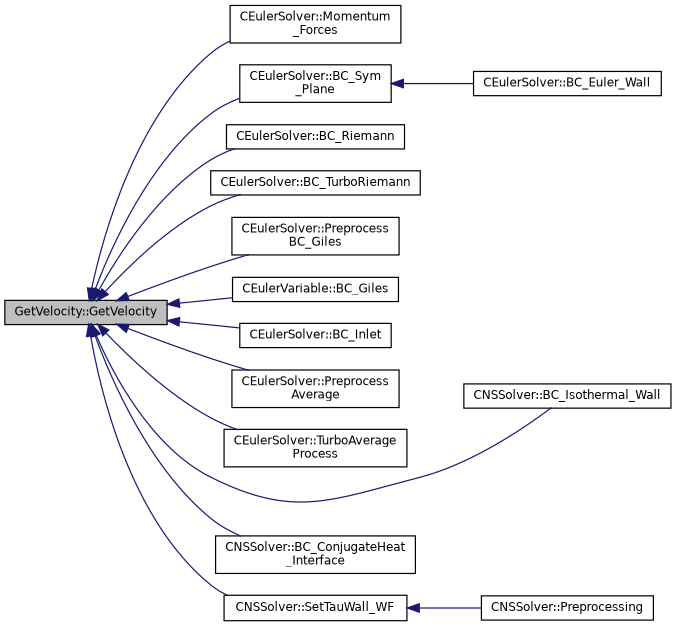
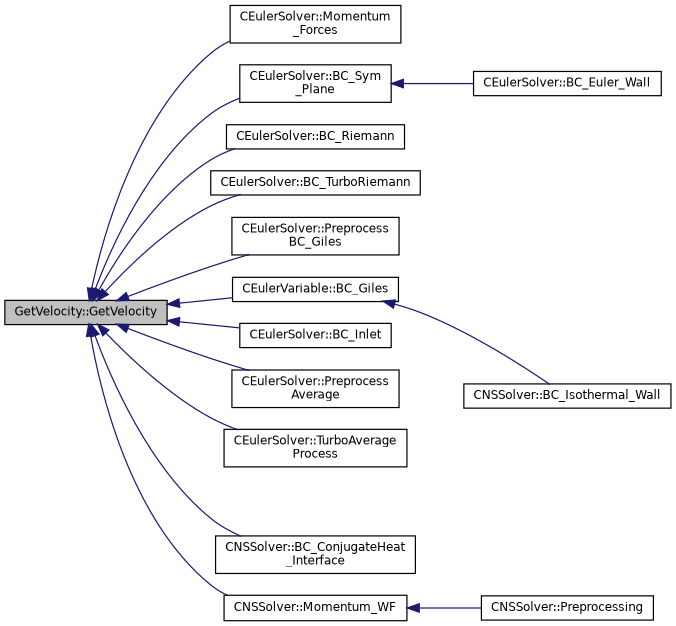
(297, 502) -> (475, 338)
(315, 608) -> (315, 608)
